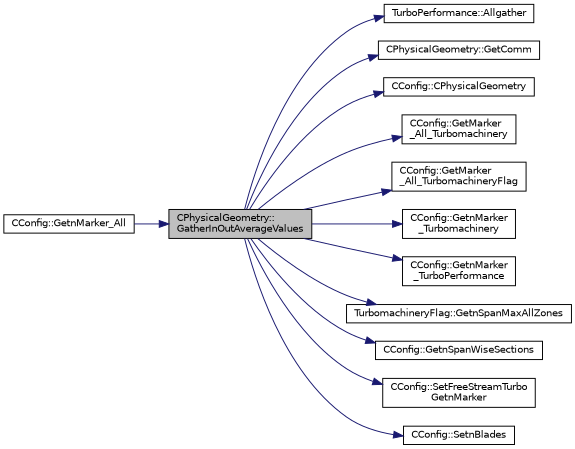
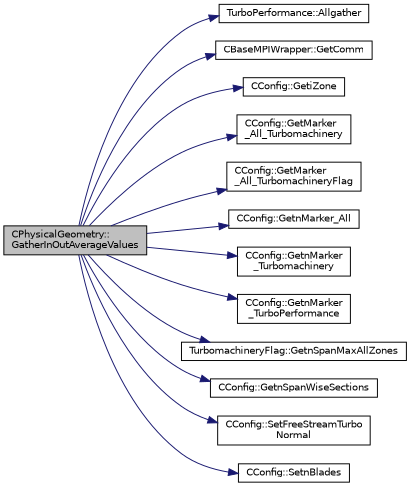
(459, 50) -> (294, 50)
(459, 87) -> (294, 87)
(147, 224) -> (183, 230)
(459, 393) -> (294, 431)
